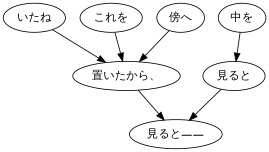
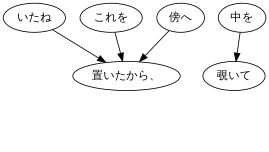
(234, 76) -> (234, 76)
(176, 134) -> none
